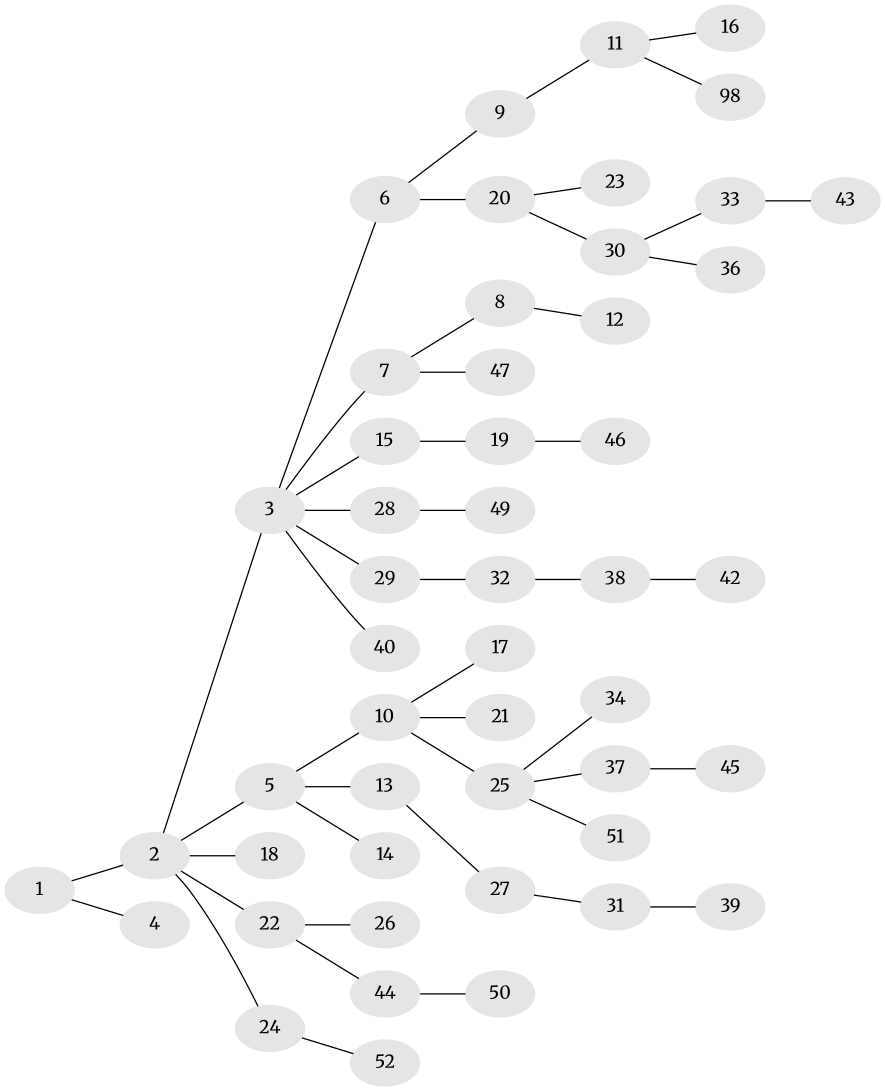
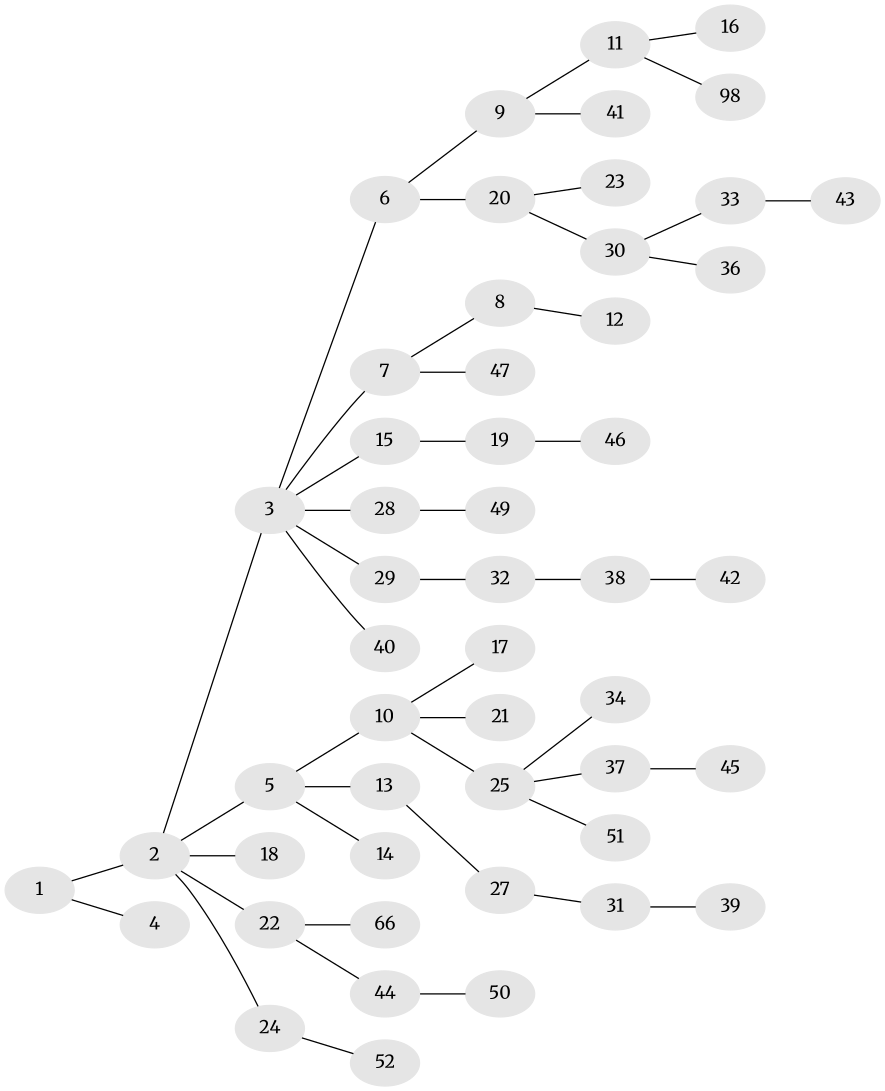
none -> (615, 114)
(385, 925) -> (385, 925)
